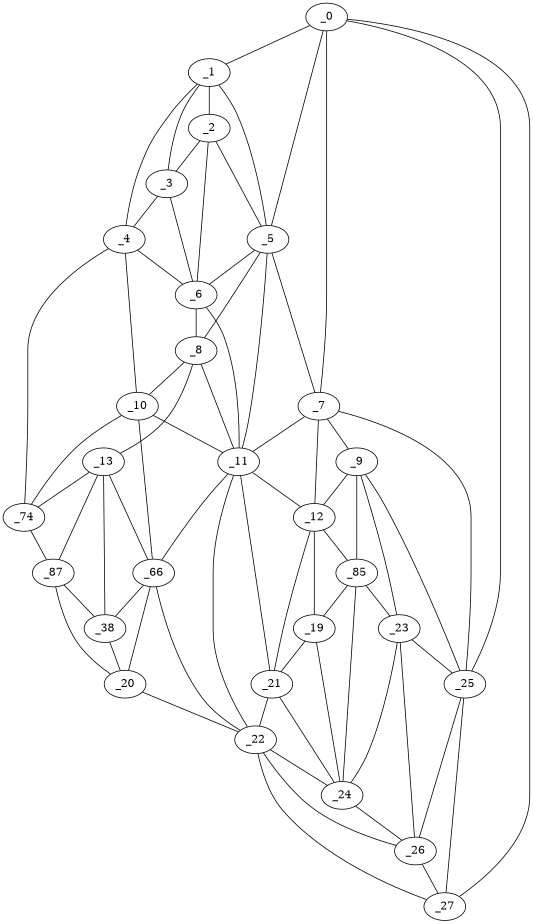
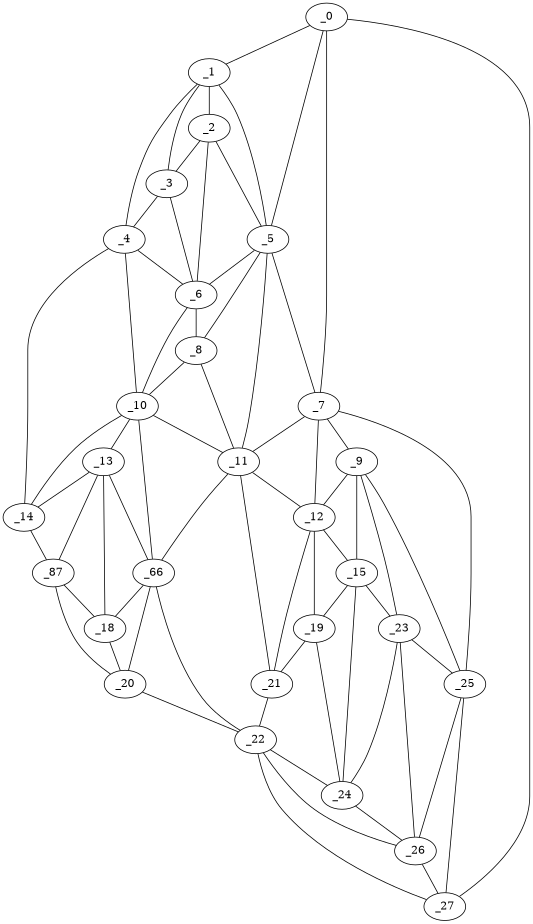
(500, 301) -> none
(234, 375) -> (162, 349)
(169, 415) -> (120, 434)
(24, 517) -> (24, 517)
(357, 573) -> (357, 573)
(213, 603) -> none
(105, 629) -> (105, 629)
(307, 740) -> none
